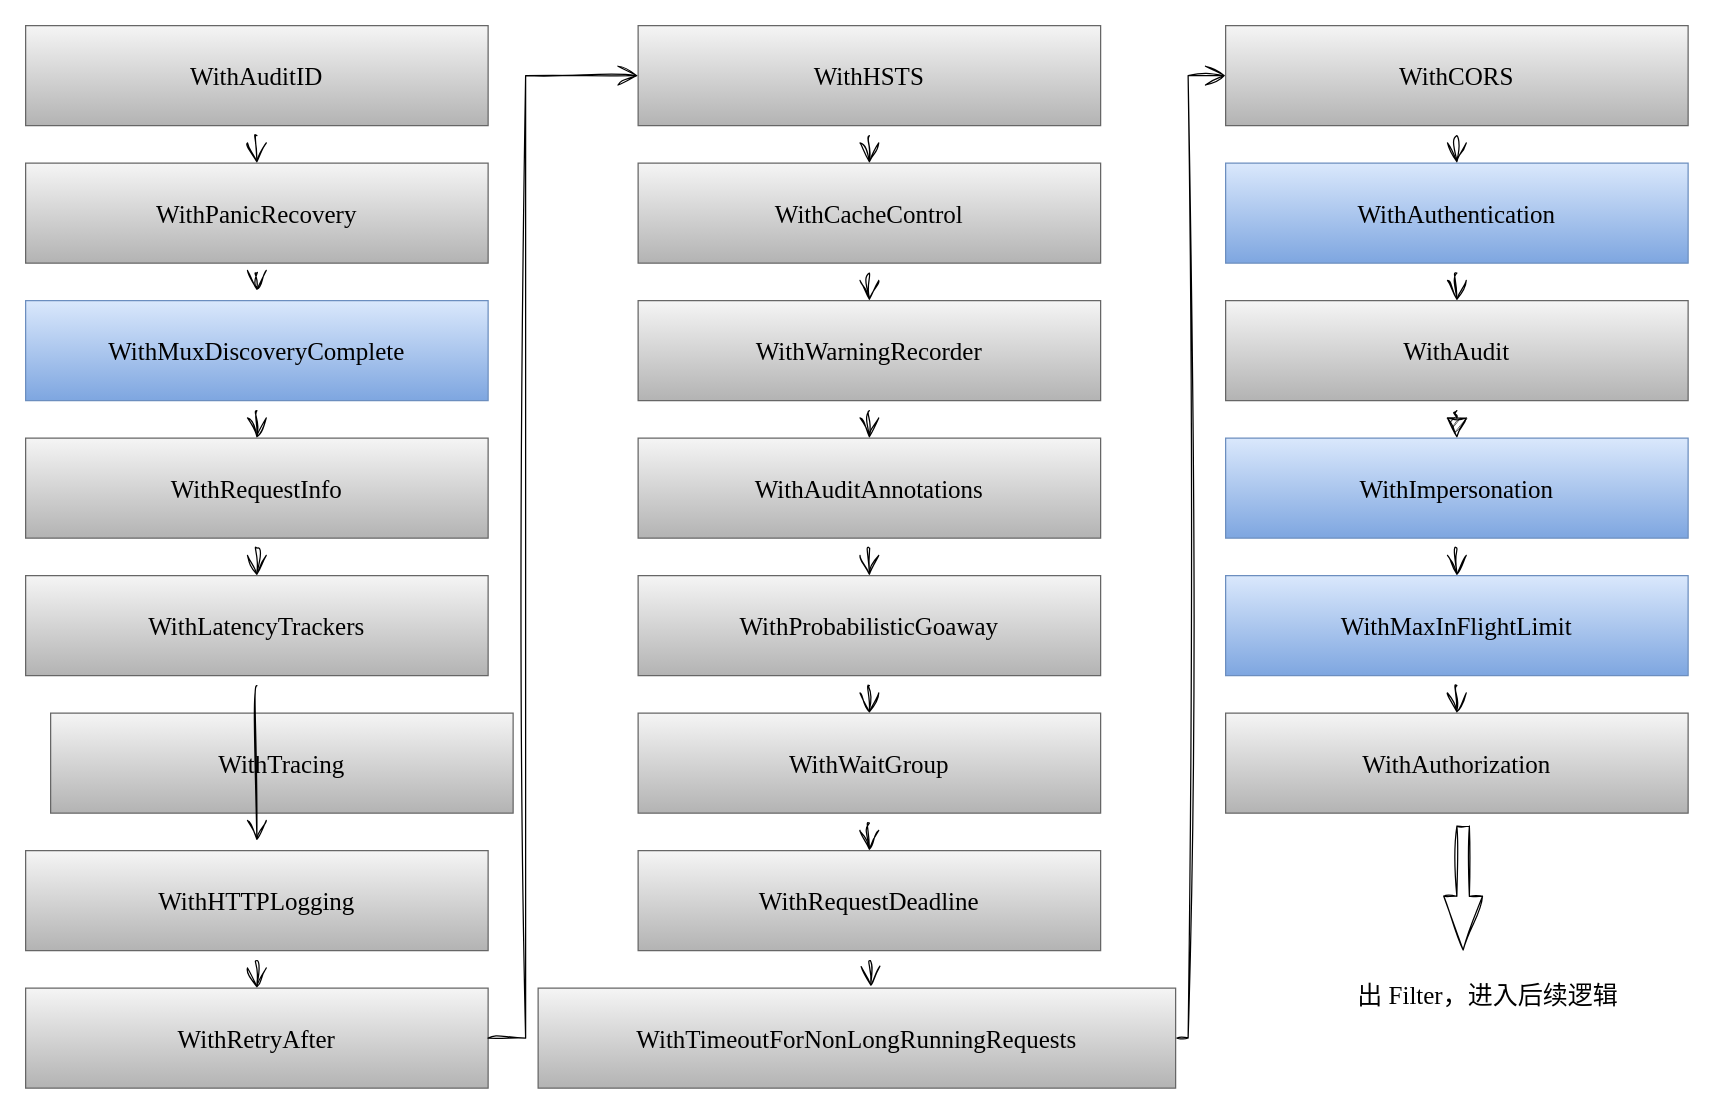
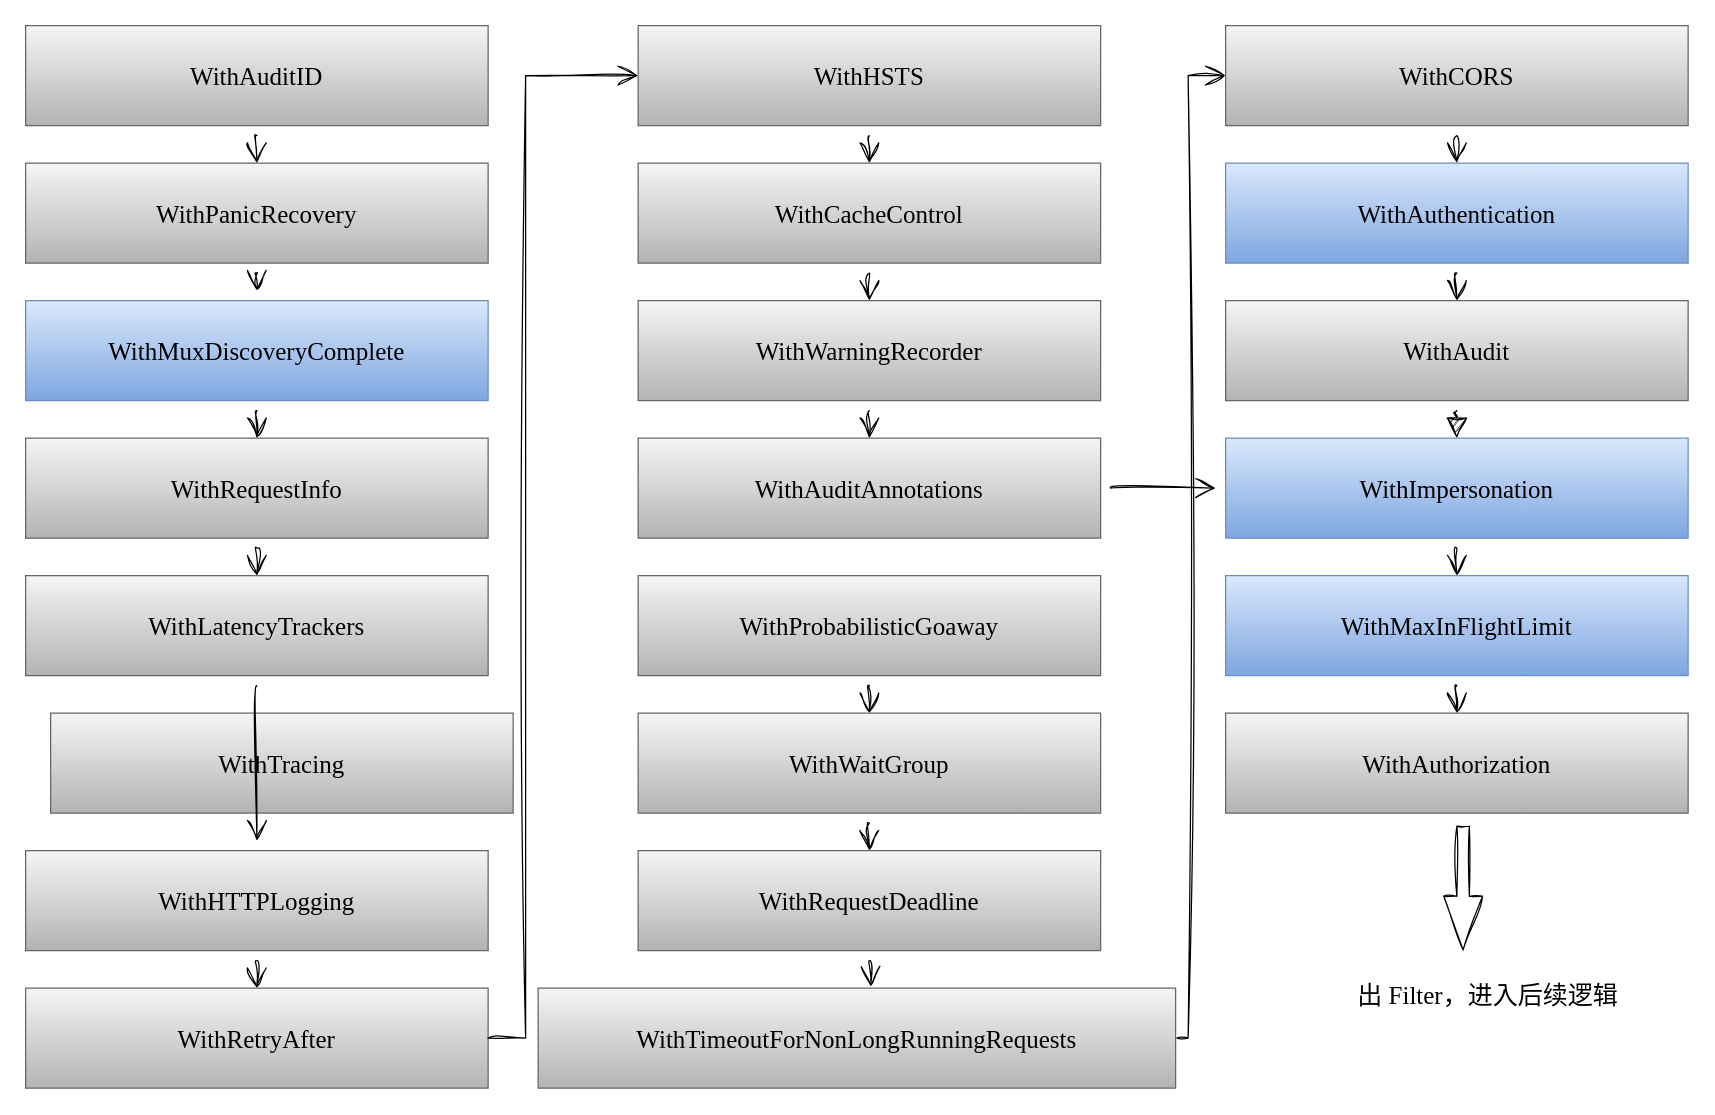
(869, 560) -> (1162, 488)
